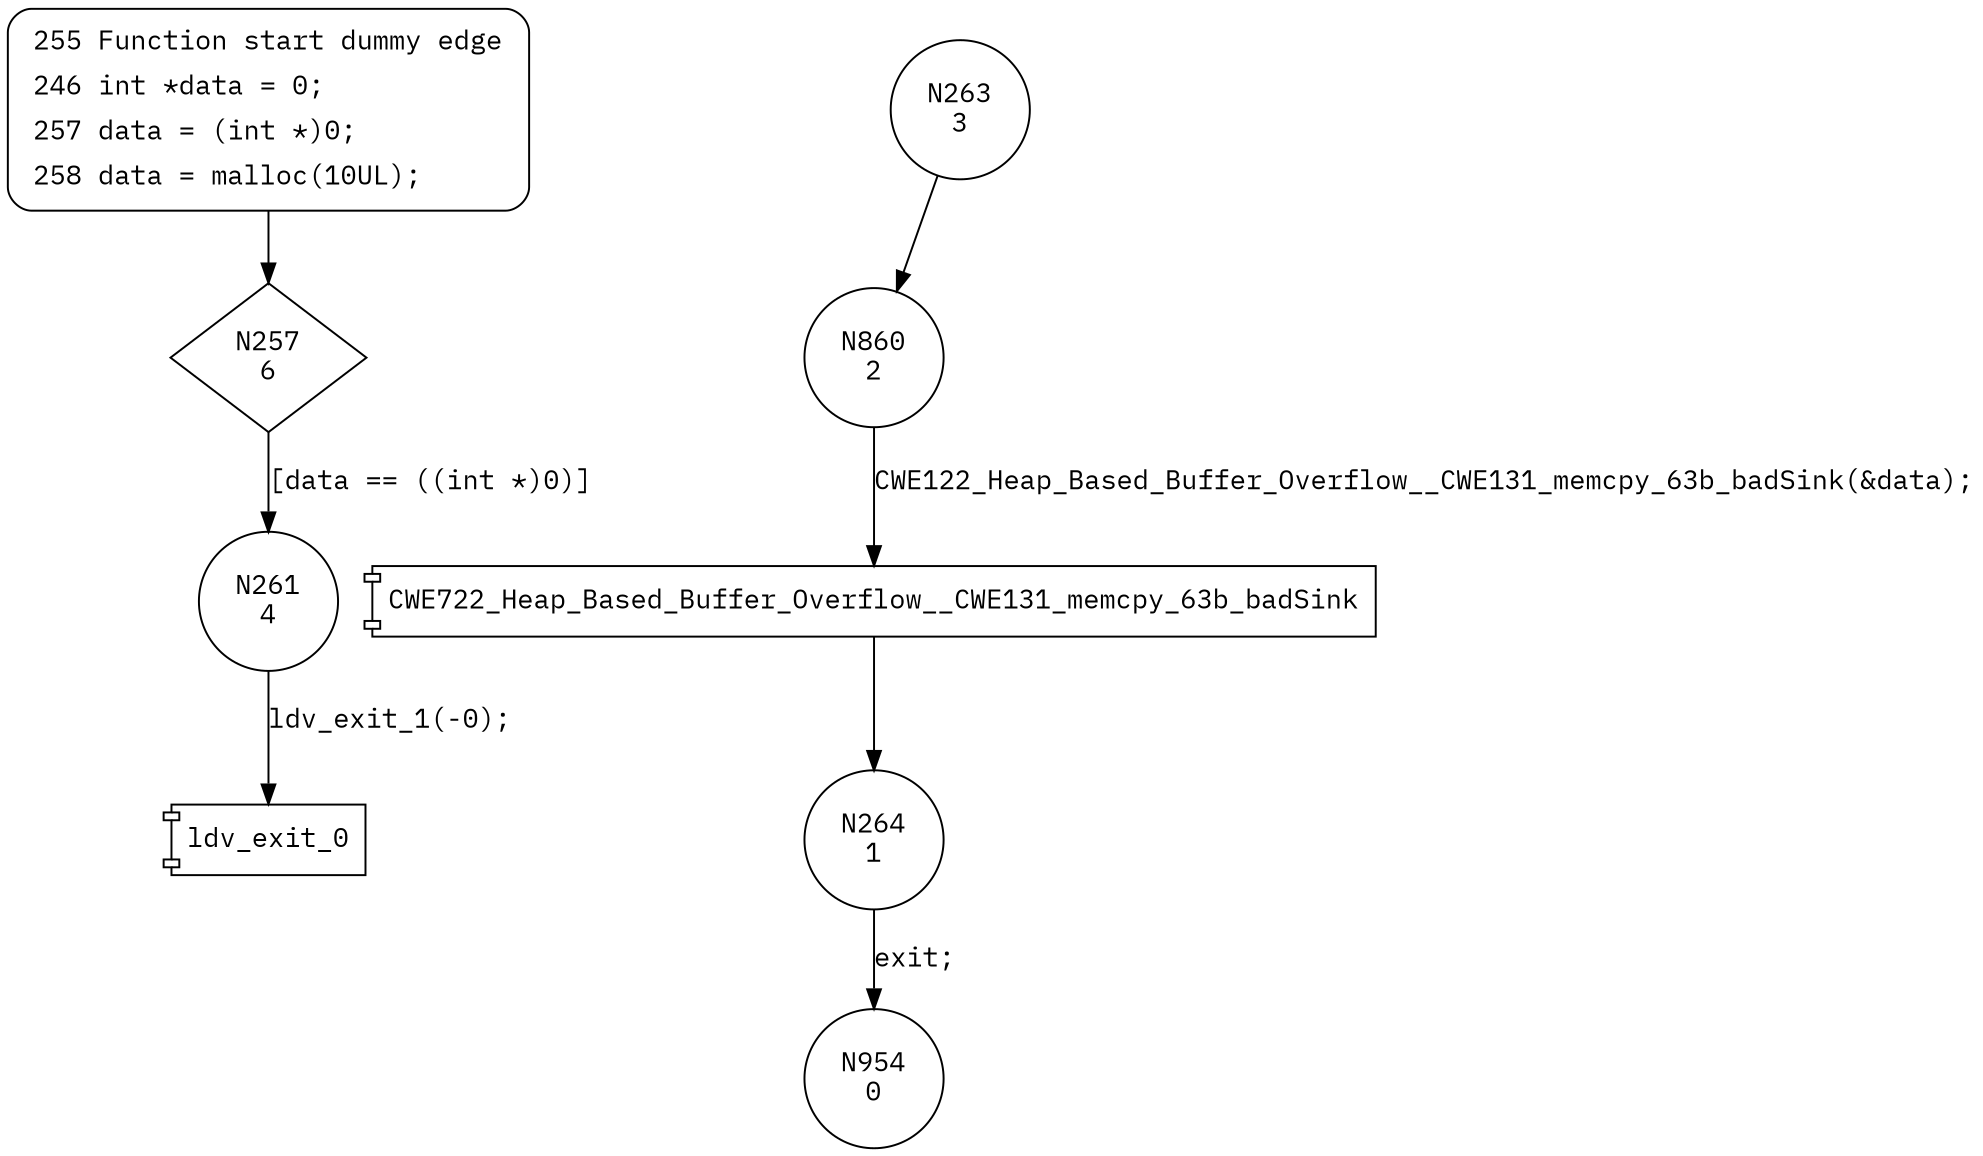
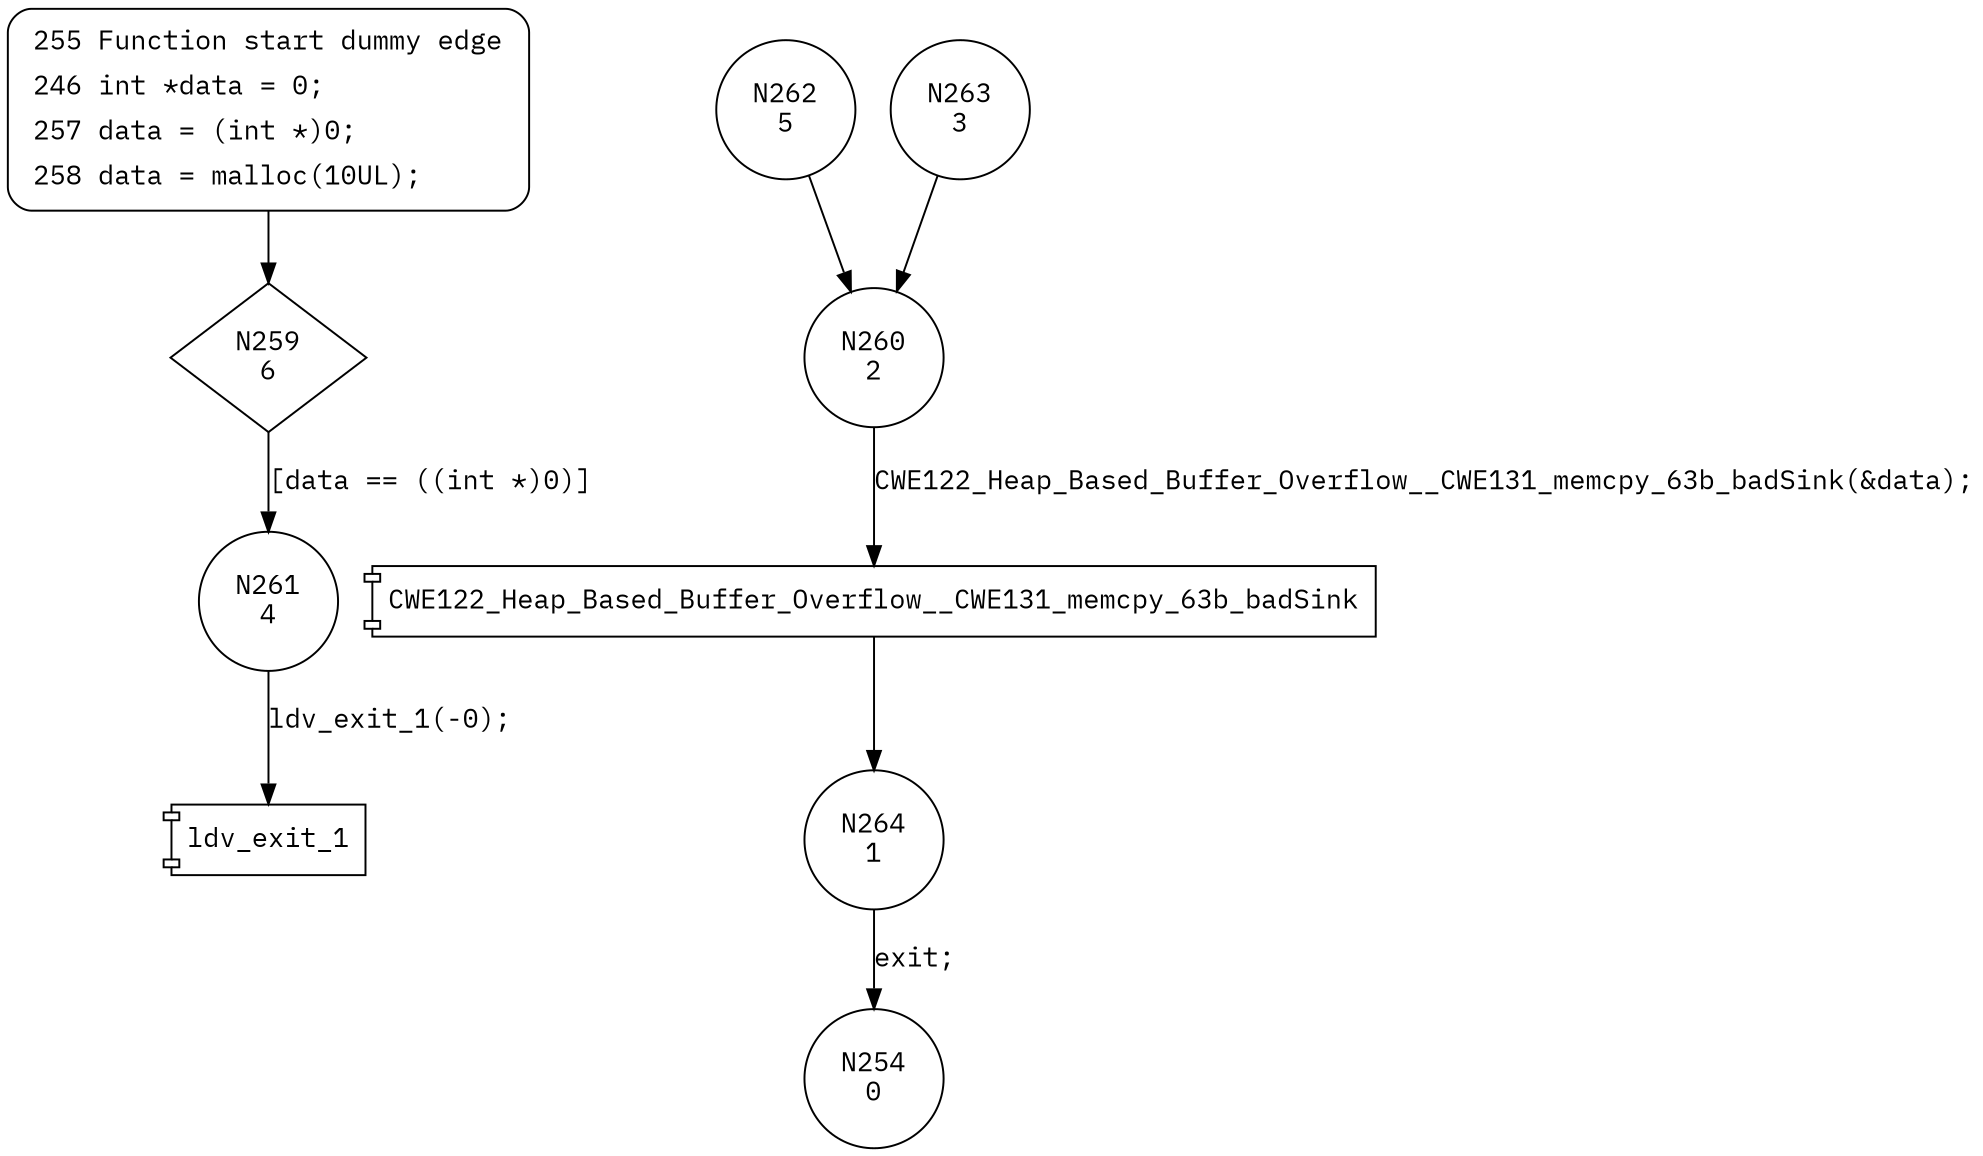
none -> (786, 110)
(268, 358) -> (268, 358)
(874, 358) -> (874, 358)
(874, 601) -> (874, 601)
(268, 840) -> (268, 840)
(874, 1079) -> (874, 1079)
